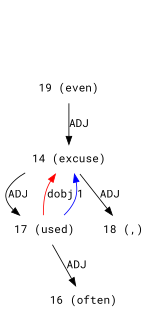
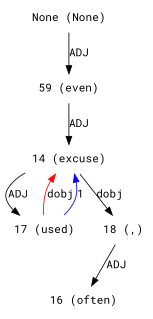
none -> (69, 18)
(69, 89) -> (69, 89)
(110, 195) -> (110, 195)
(62, 262) -> (106, 262)
